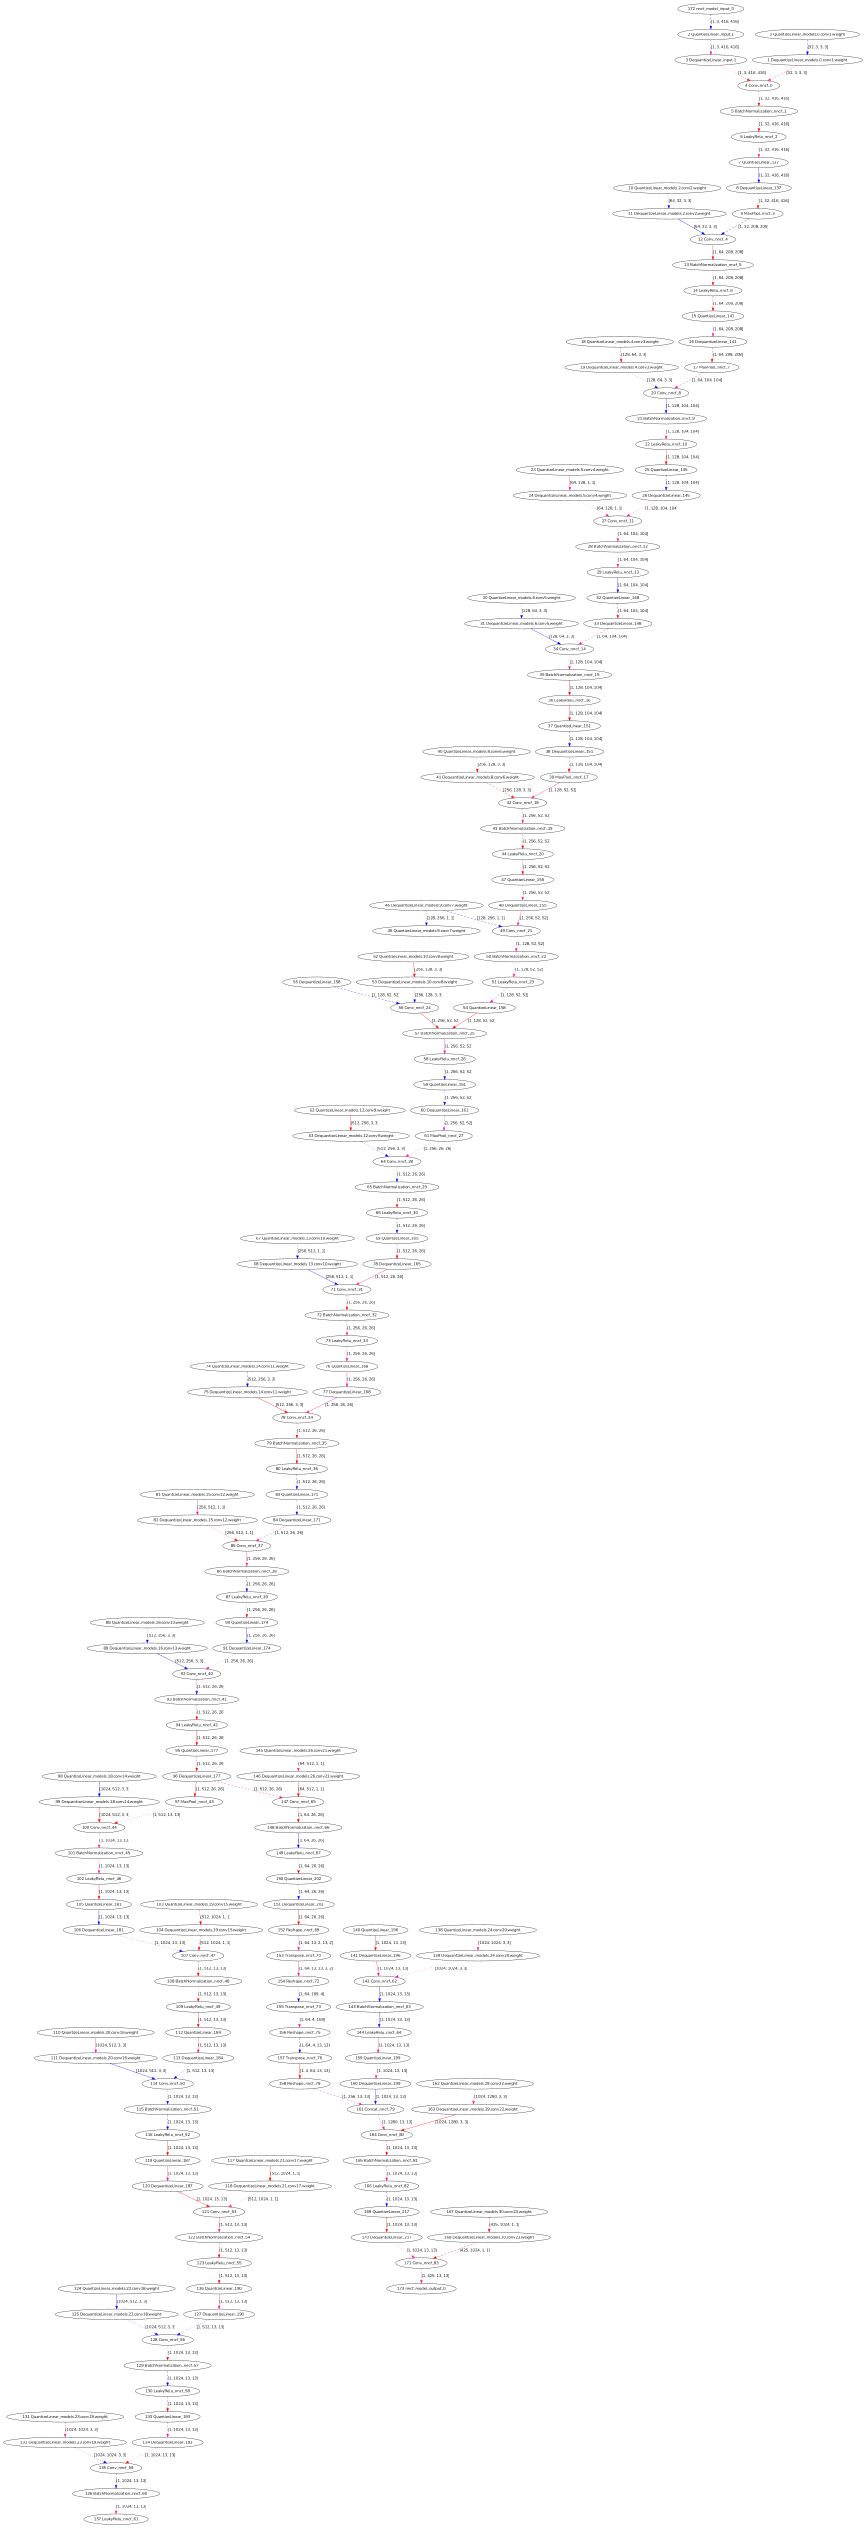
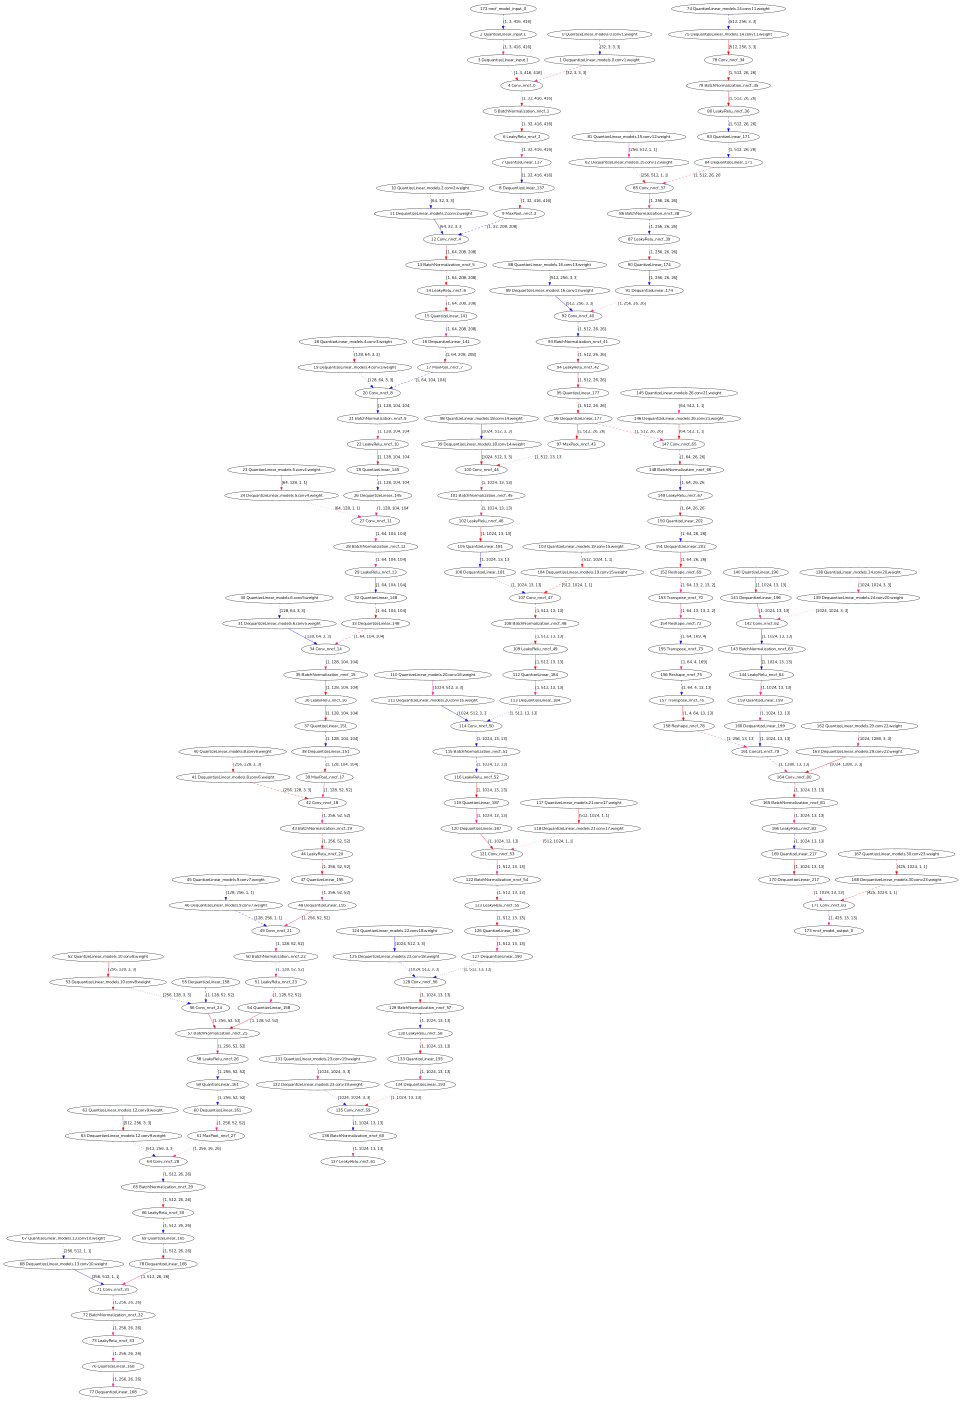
(690, 380) -> (412, 380)
(426, 917) -> (226, 891)
(323, 1404) -> none
